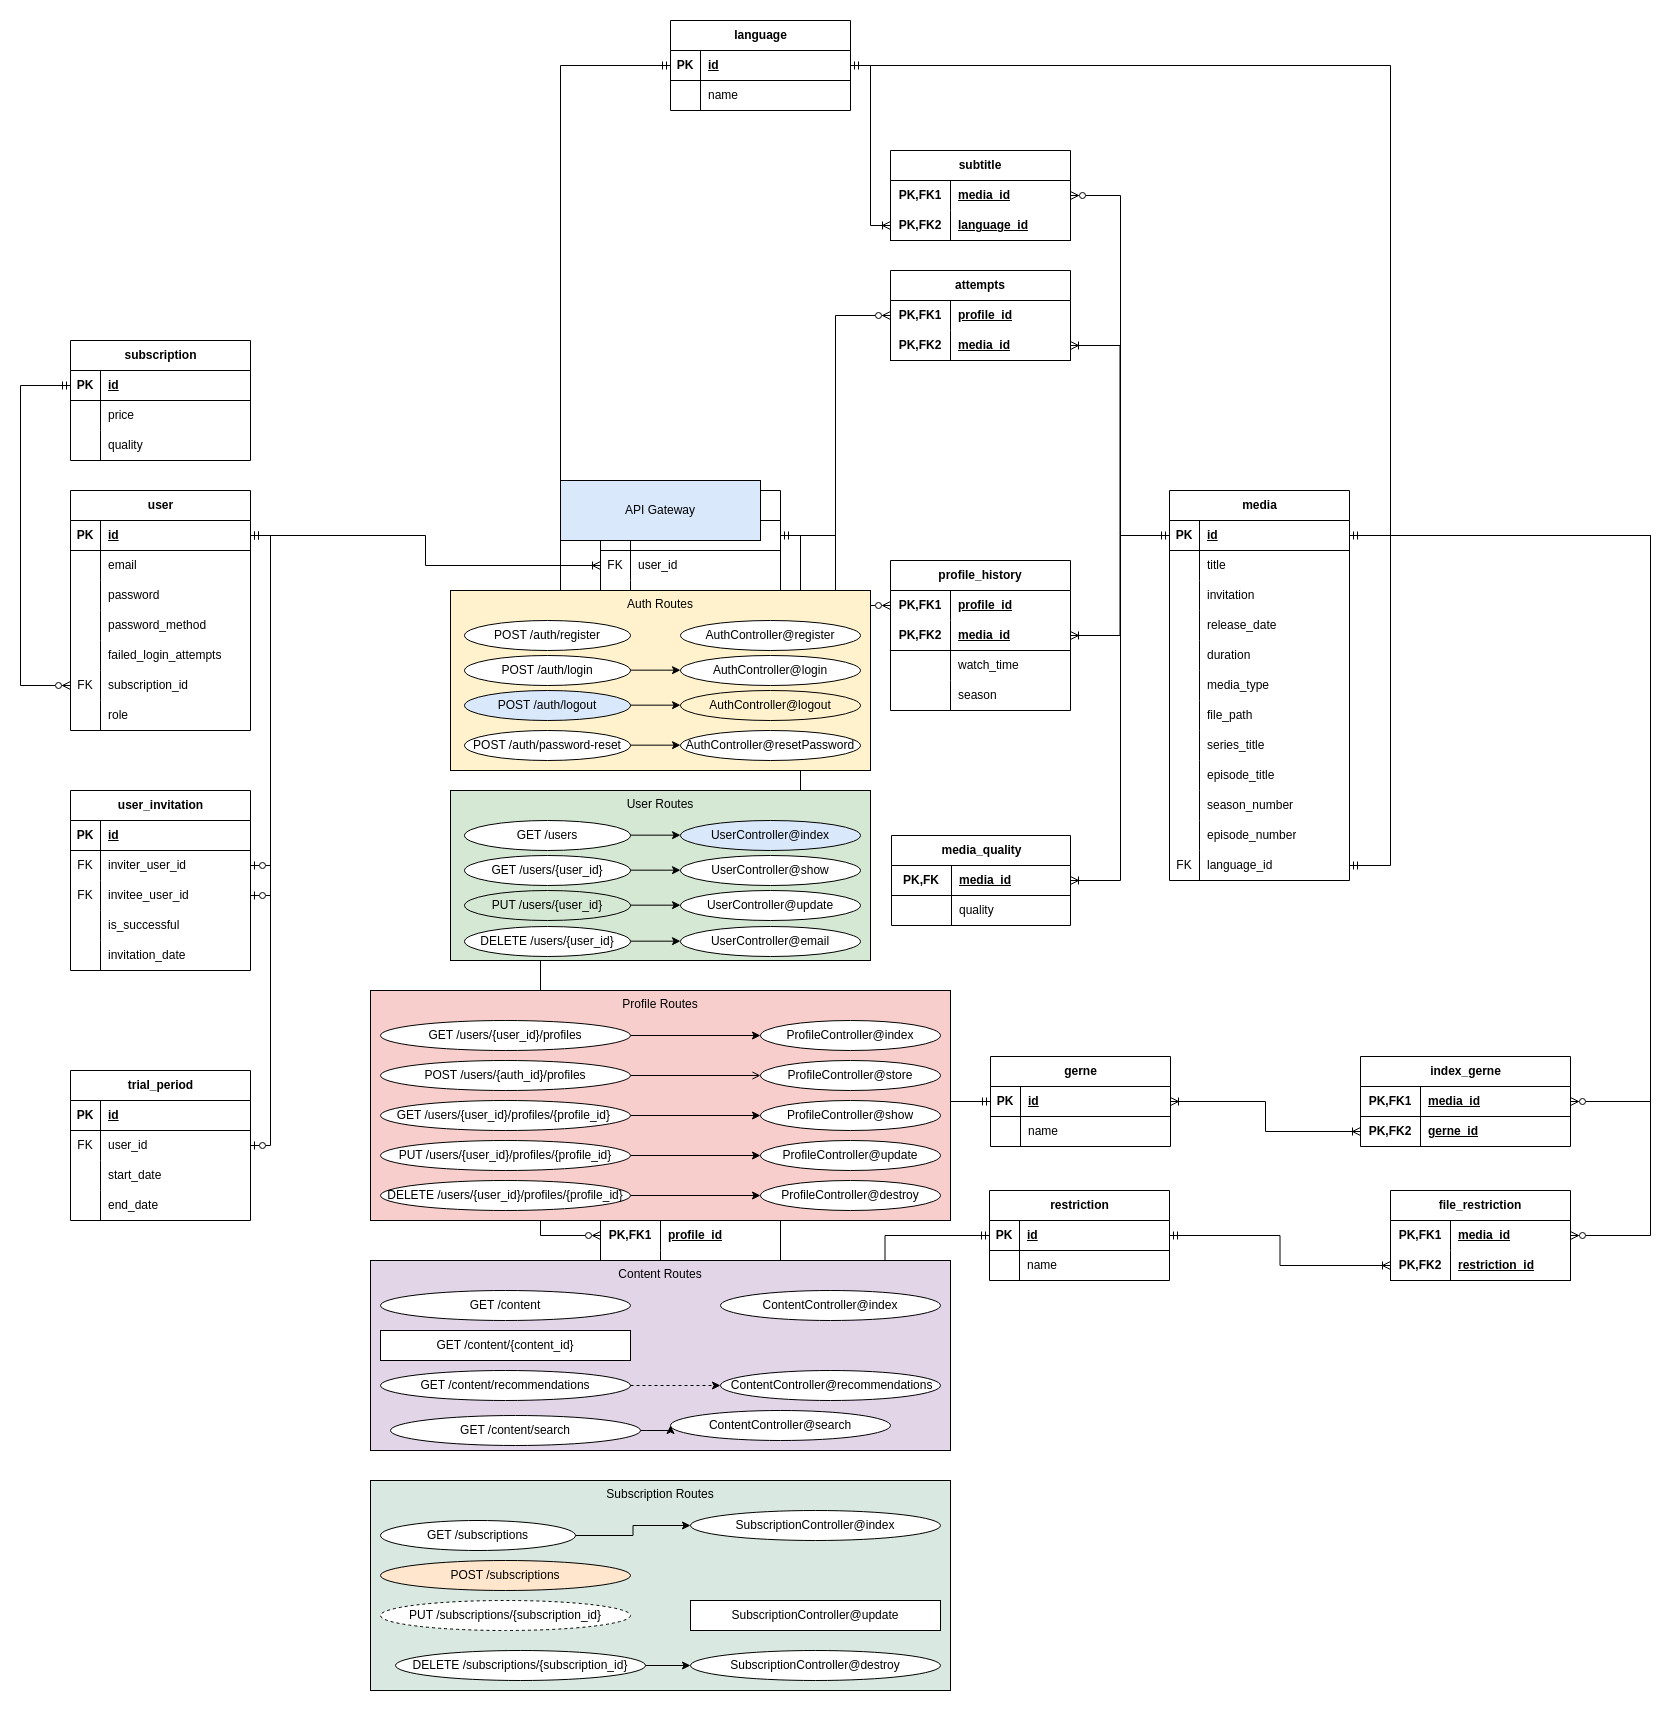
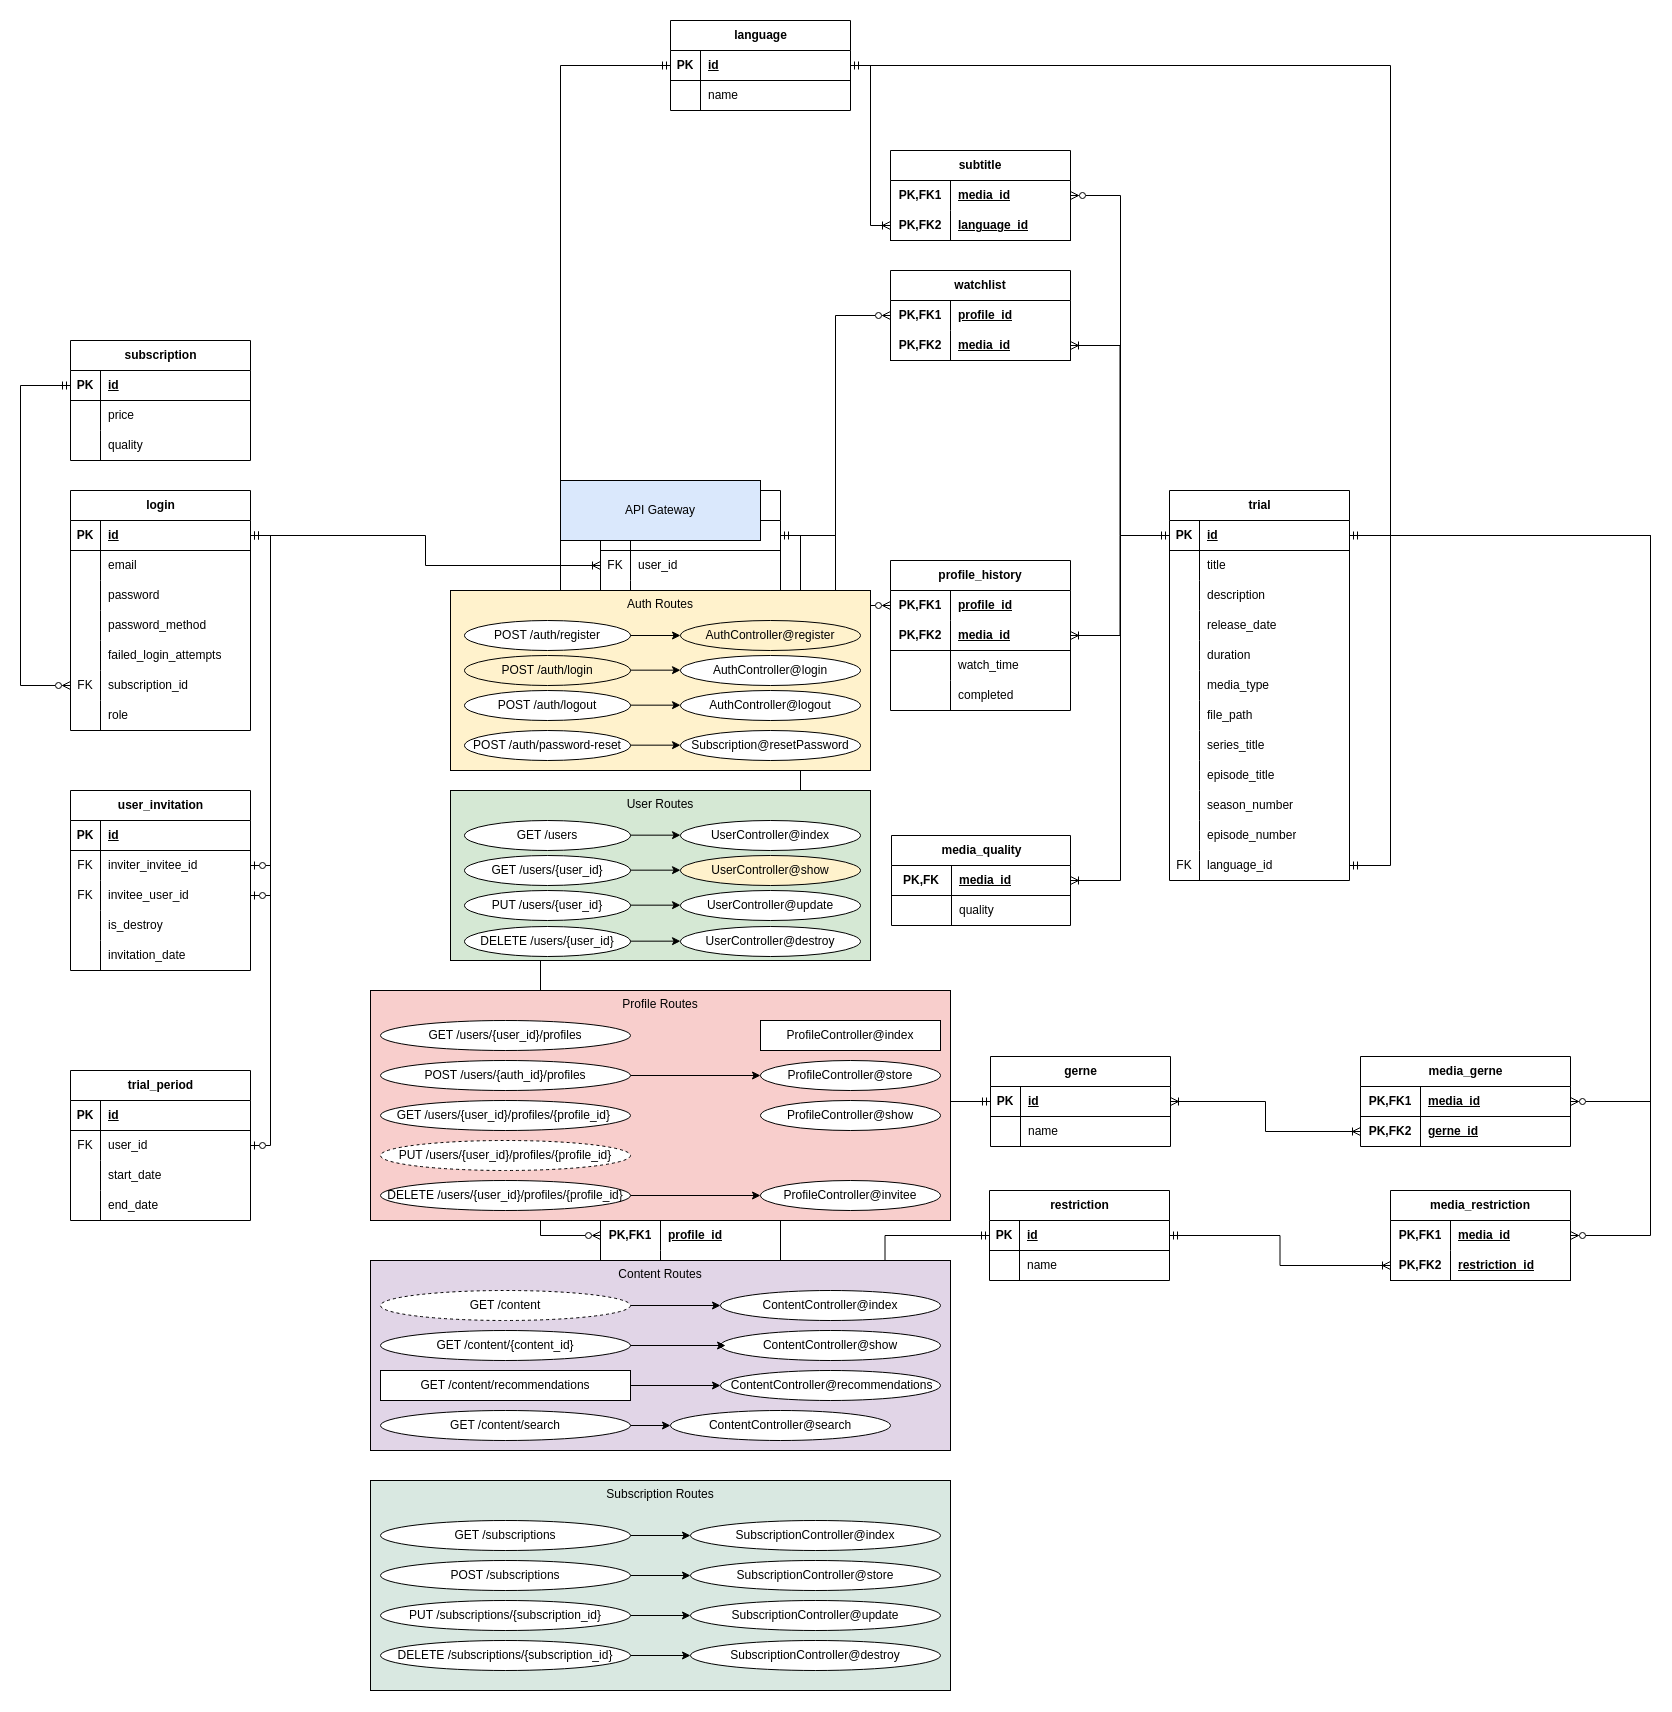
(981, 286) -> (981, 286)
(161, 506) -> (161, 506)
(1260, 506) -> (1260, 506)
(1236, 596) -> (1241, 596)
none -> (653, 636)
(771, 636) -> (771, 636)
(548, 671) -> (548, 671)
(979, 696) -> (987, 696)
(548, 706) -> (548, 706)
(771, 706) -> (771, 706)
(771, 746) -> (771, 746)
(771, 836) -> (771, 836)
(154, 866) -> (161, 866)
(771, 871) -> (771, 871)
(548, 906) -> (548, 906)
(149, 926) -> (141, 926)
(771, 942) -> (771, 942)
(692, 1036) -> none
(851, 1036) -> (851, 1036)
(1466, 1072) -> (1466, 1072)
(753, 1076) -> (752, 1076)
(692, 1116) -> none
(506, 1156) -> (506, 1156)
(692, 1156) -> none
(851, 1156) -> none
(851, 1196) -> (851, 1196)
(1481, 1206) -> (1481, 1206)
(506, 1306) -> (506, 1306)
none -> (672, 1306)
(506, 1346) -> (506, 1346)
none -> (675, 1346)
none -> (831, 1346)
(506, 1386) -> (506, 1386)
(672, 1386) -> (672, 1386)
(516, 1431) -> (506, 1426)
(816, 1526) -> (816, 1536)
(478, 1536) -> (506, 1536)
(506, 1576) -> (506, 1576)
none -> (657, 1576)
none -> (816, 1576)
(506, 1616) -> (506, 1616)
none -> (657, 1616)
(816, 1616) -> (816, 1616)
(521, 1666) -> (506, 1656)
(816, 1666) -> (816, 1656)
